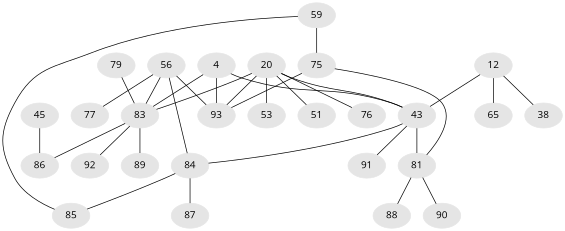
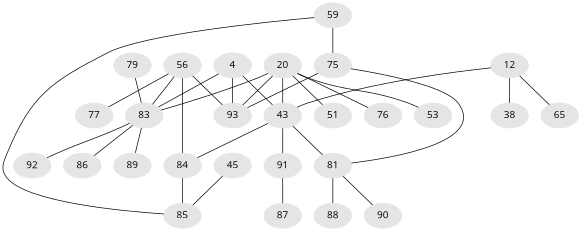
(40, 141) -> (208, 191)
(190, 191) -> (283, 191)
